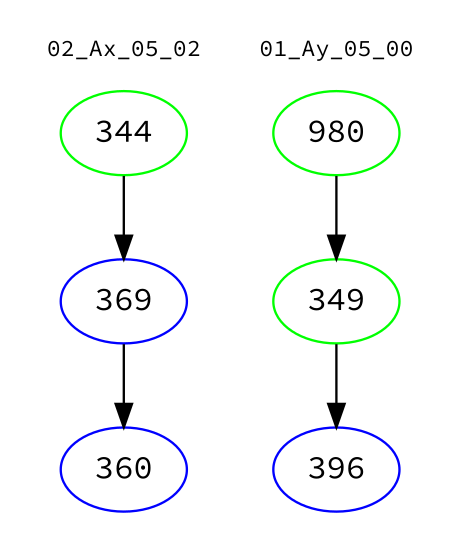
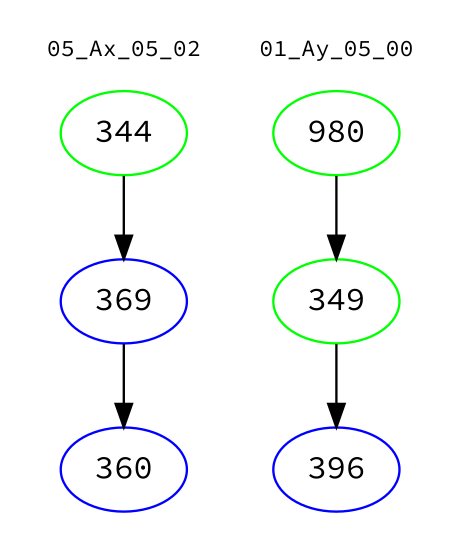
(125, 50) -> (125, 50)
